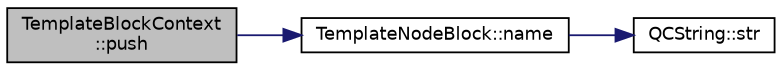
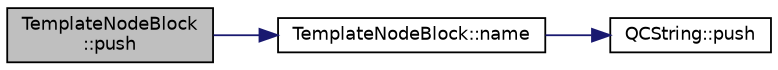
(122, 35) -> (110, 35)
(704, 35) -> (691, 35)
